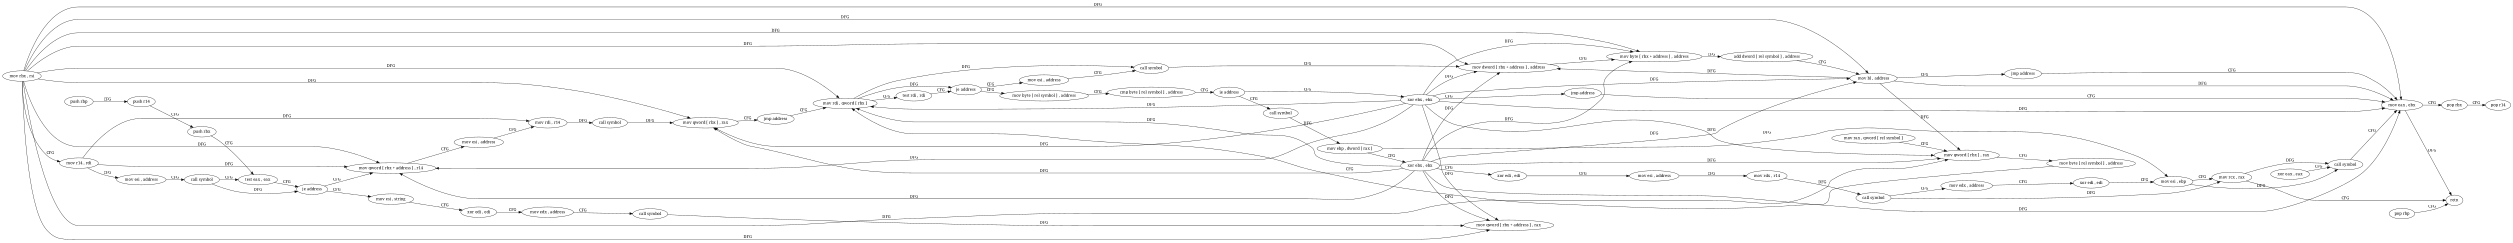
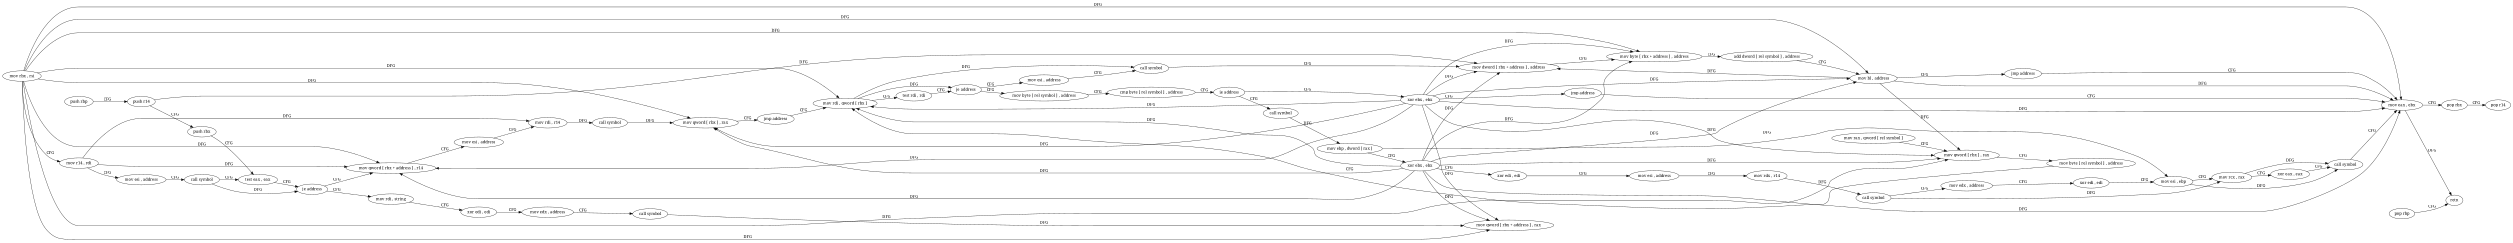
(746, 46) -> (814, 64)
(391, 199) -> (391, 199)
(2343, 200) -> (2260, 176)
